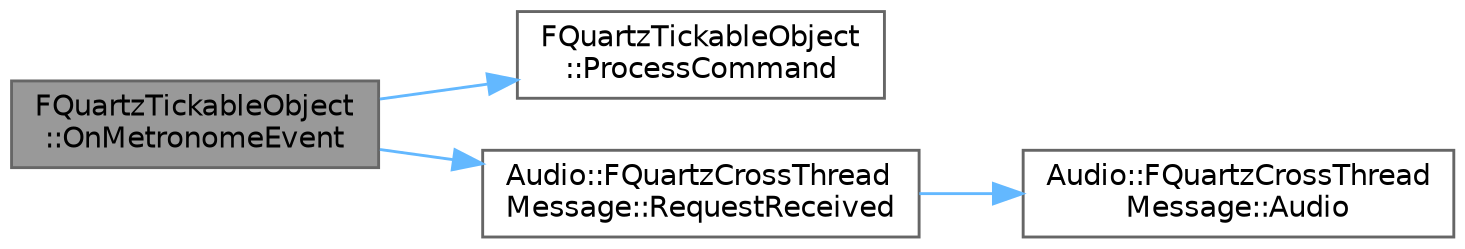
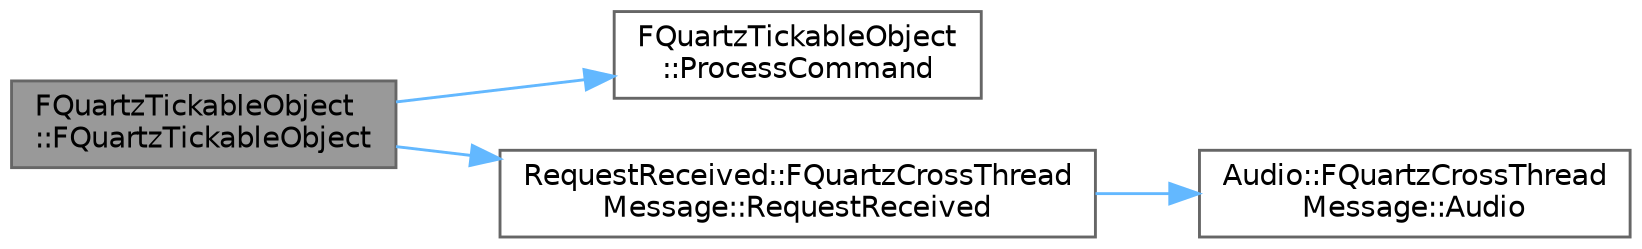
(195, 124) -> (204, 124)
(701, 194) -> (798, 194)
